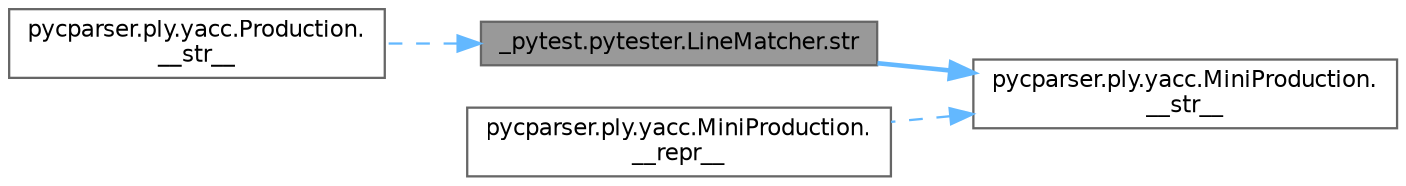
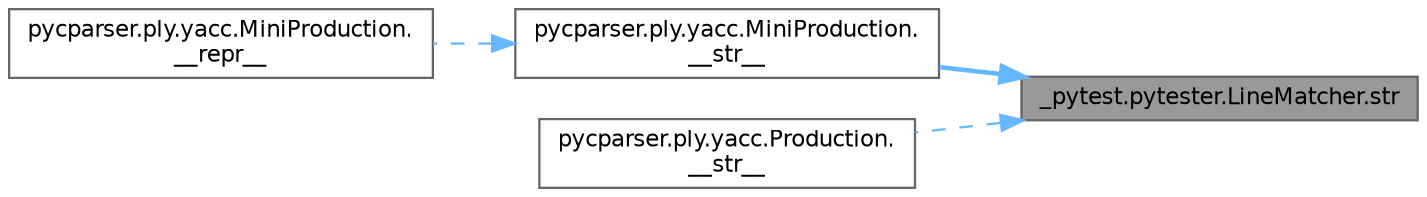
(914, 67) -> (970, 71)
